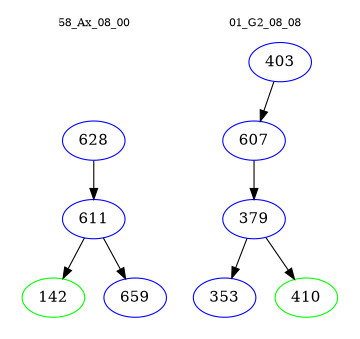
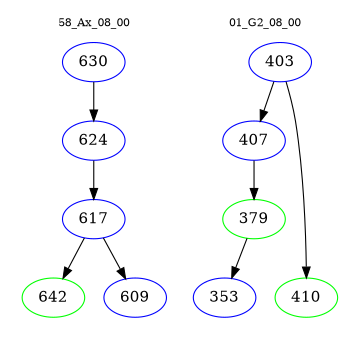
(265, 23) -> (265, 23)
none -> (94, 62)
(94, 141) -> (94, 141)
(254, 141) -> (254, 141)
(94, 219) -> (94, 219)
(254, 219) -> (254, 219)
(277, 254) -> (302, 174)
(53, 298) -> (53, 298)
(135, 298) -> (135, 298)
